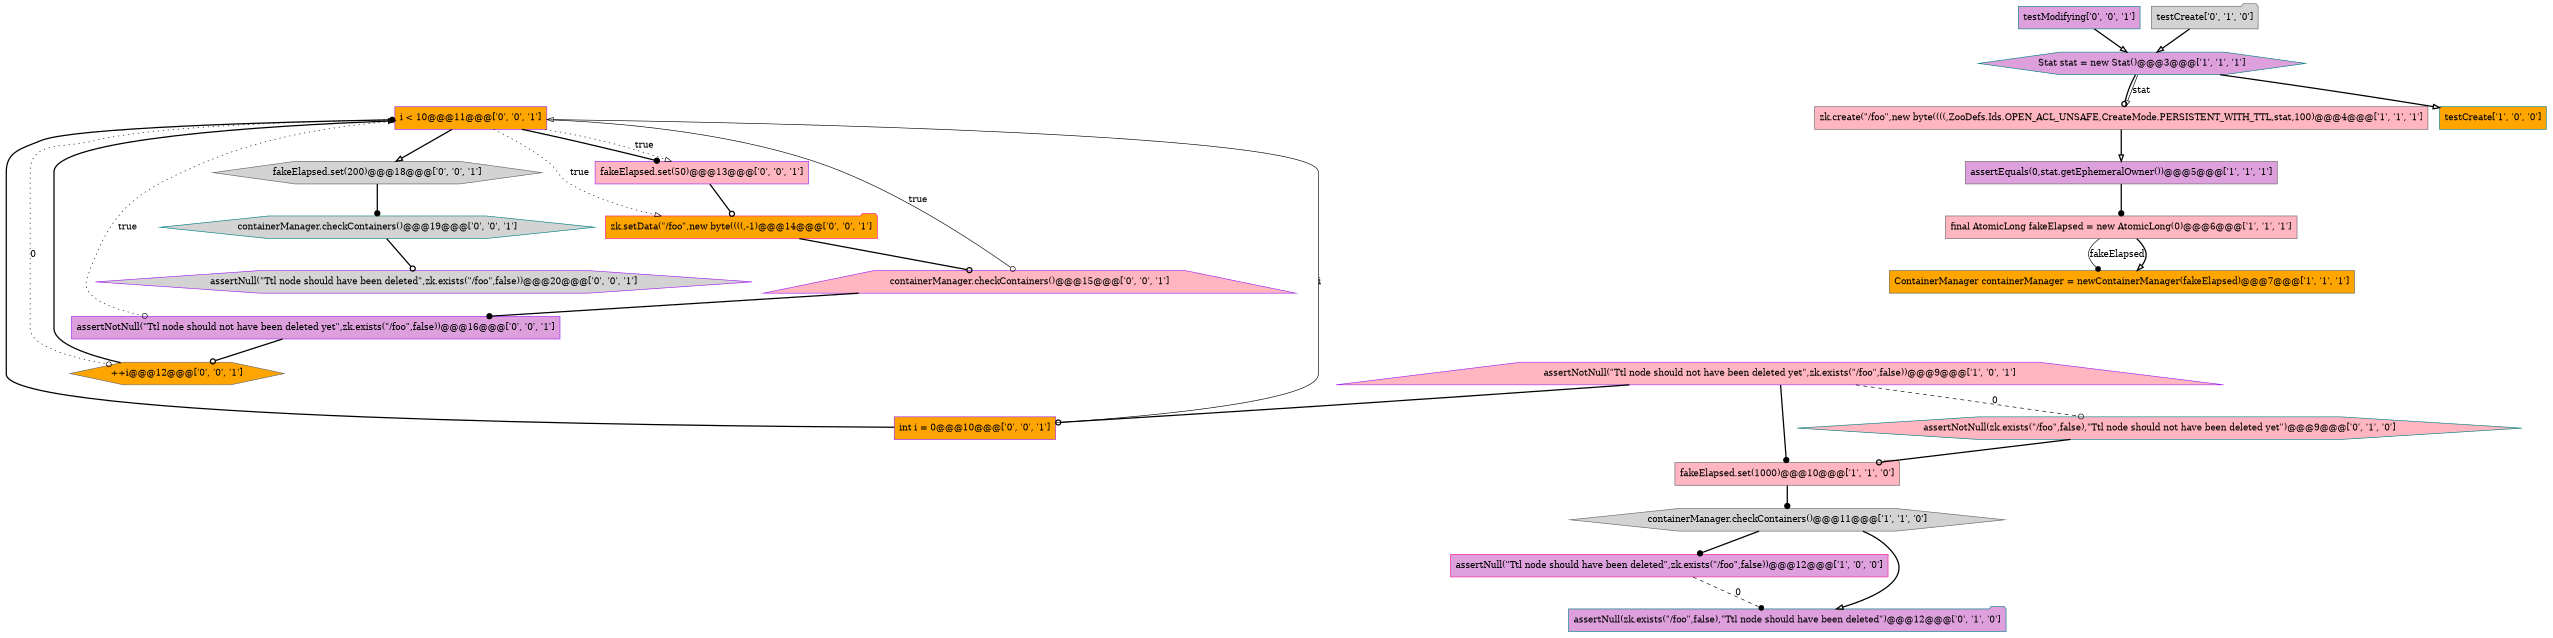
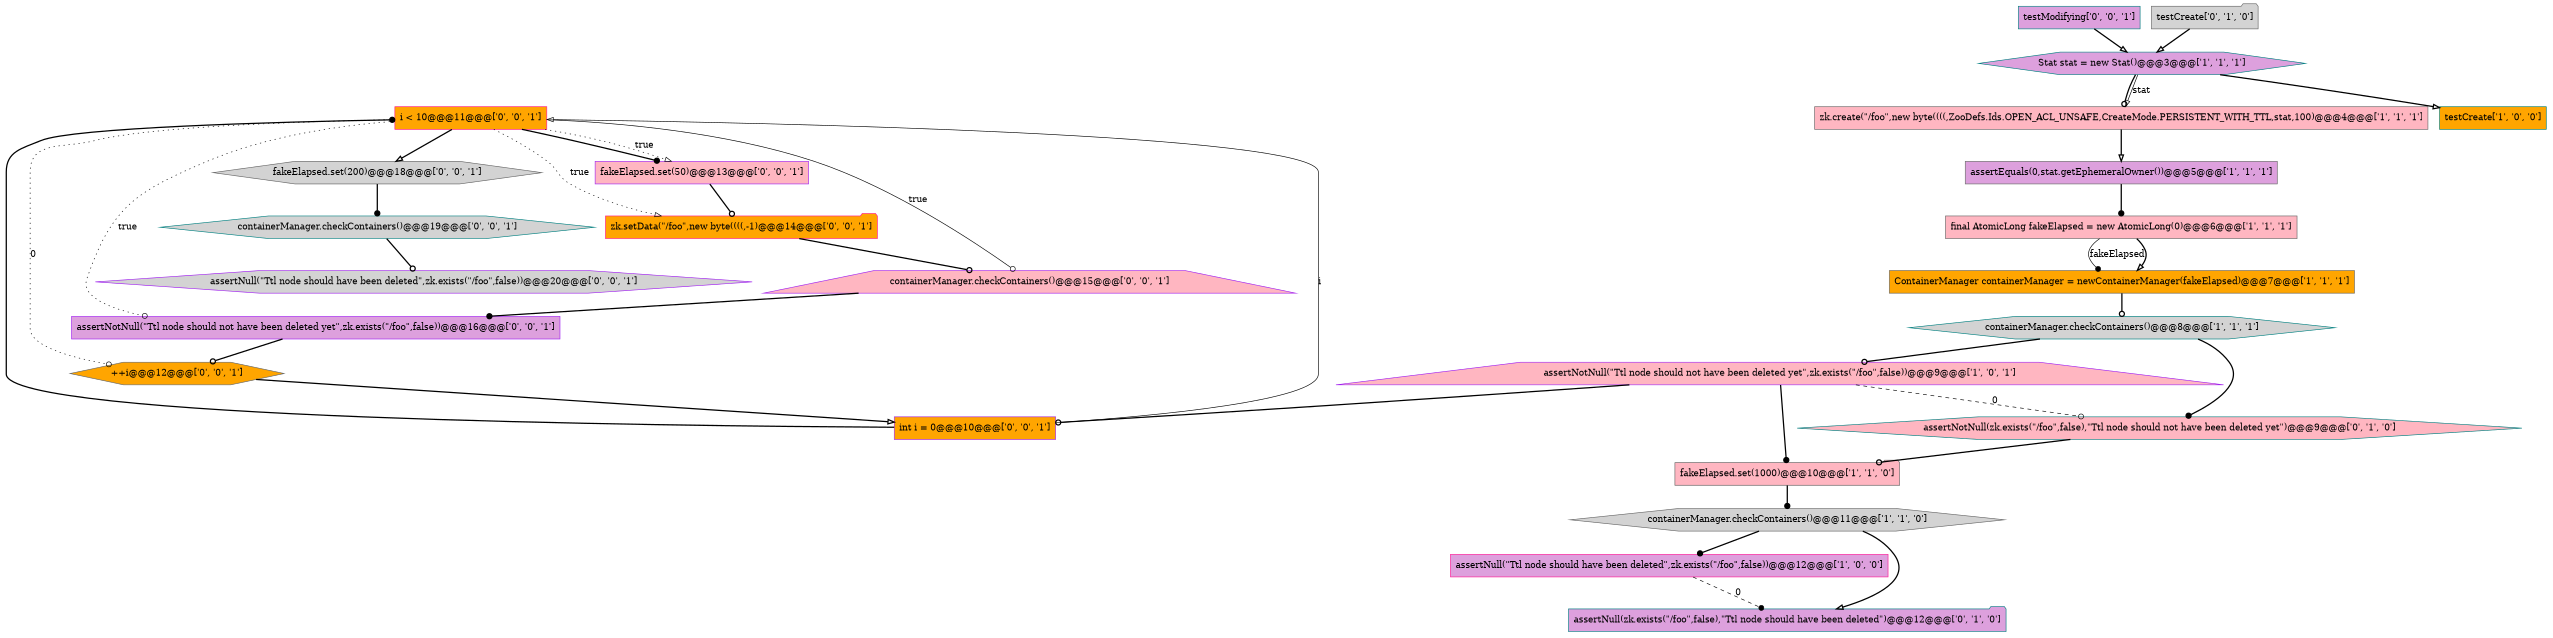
(471, 118) -> (471, 118)
(101, 148) -> (572, 401)
none -> (2122, 328)
